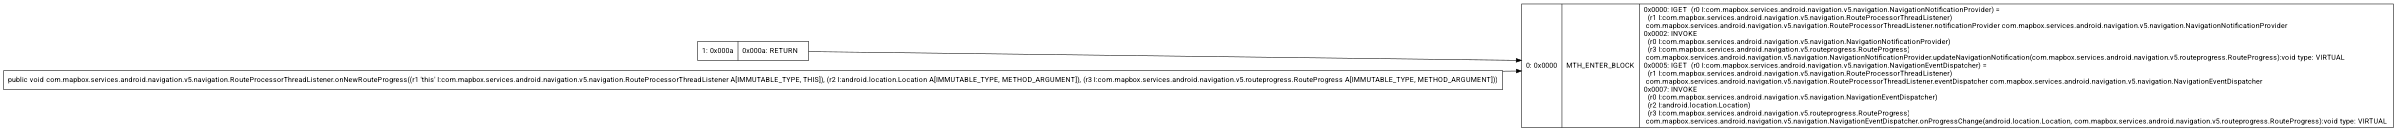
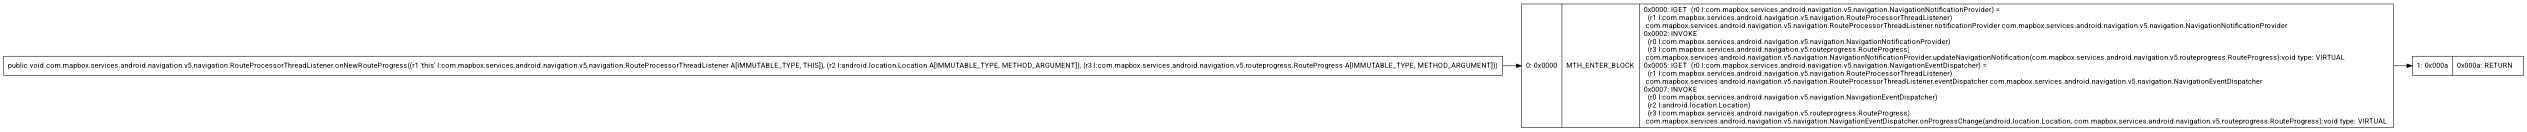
(1162, 56) -> (2400, 66)
